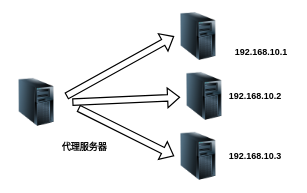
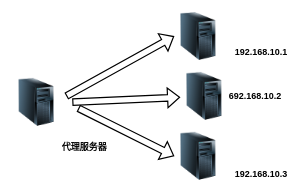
(256, 96) -> (256, 96)
(255, 156) -> (261, 174)
